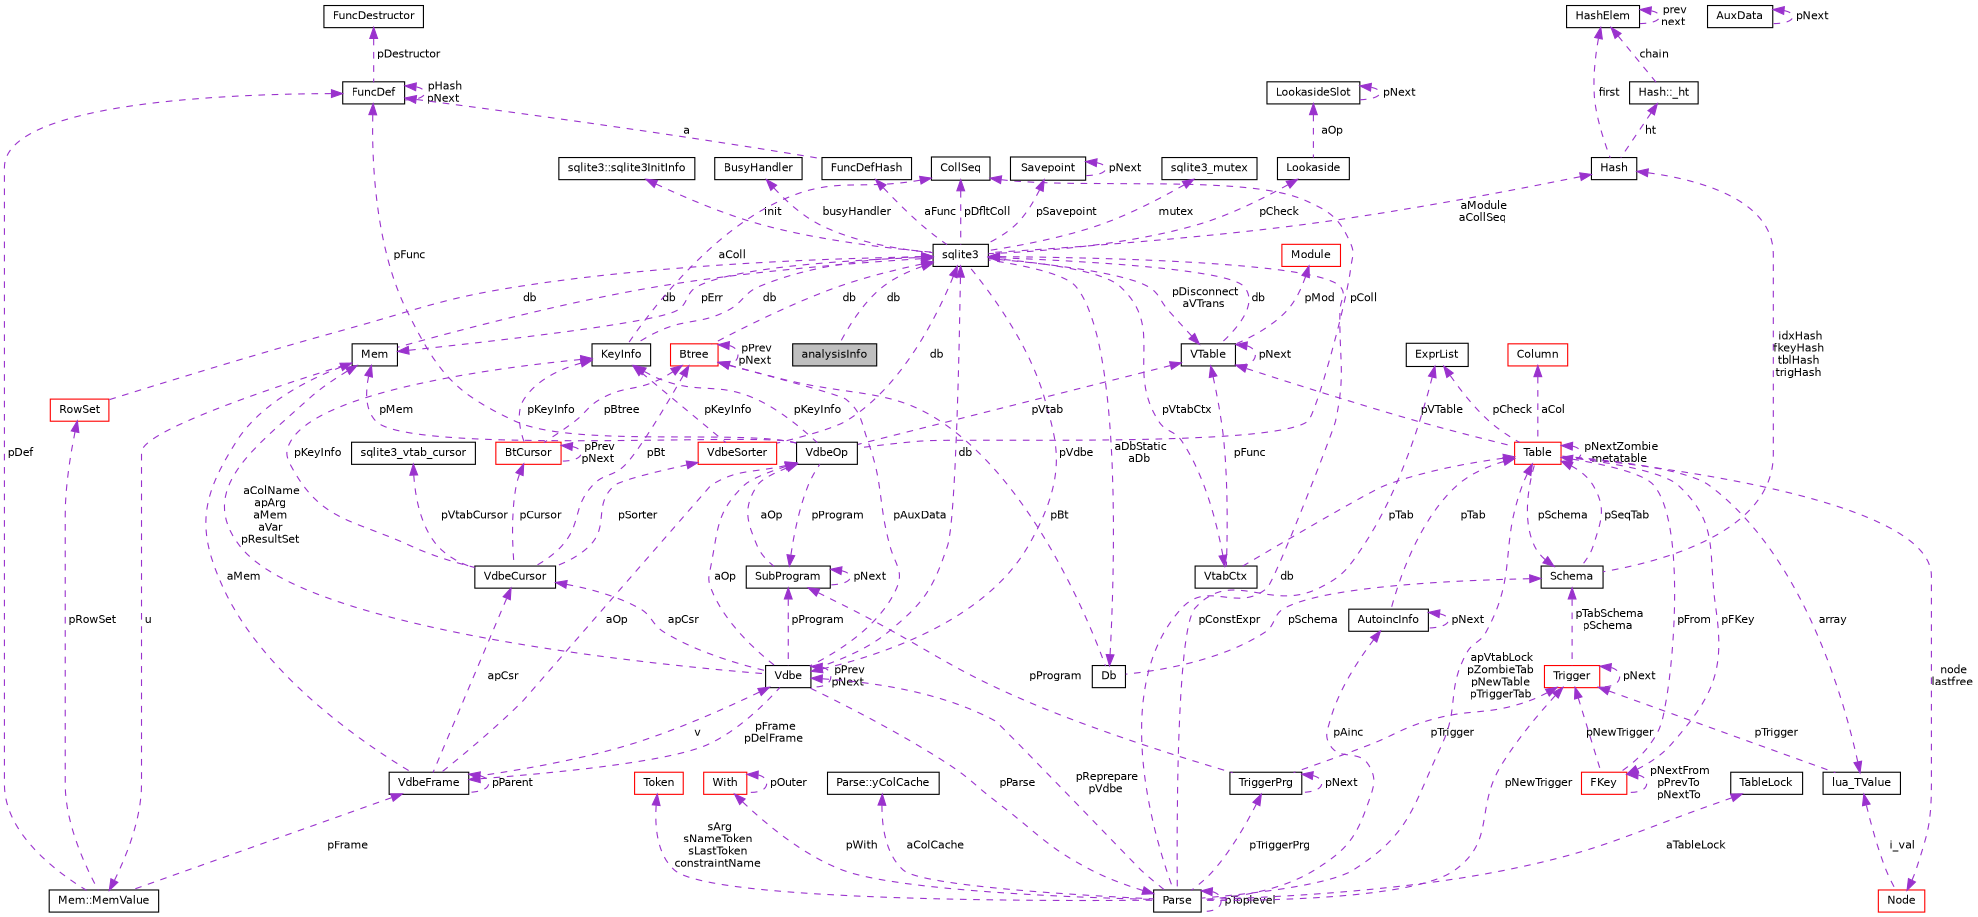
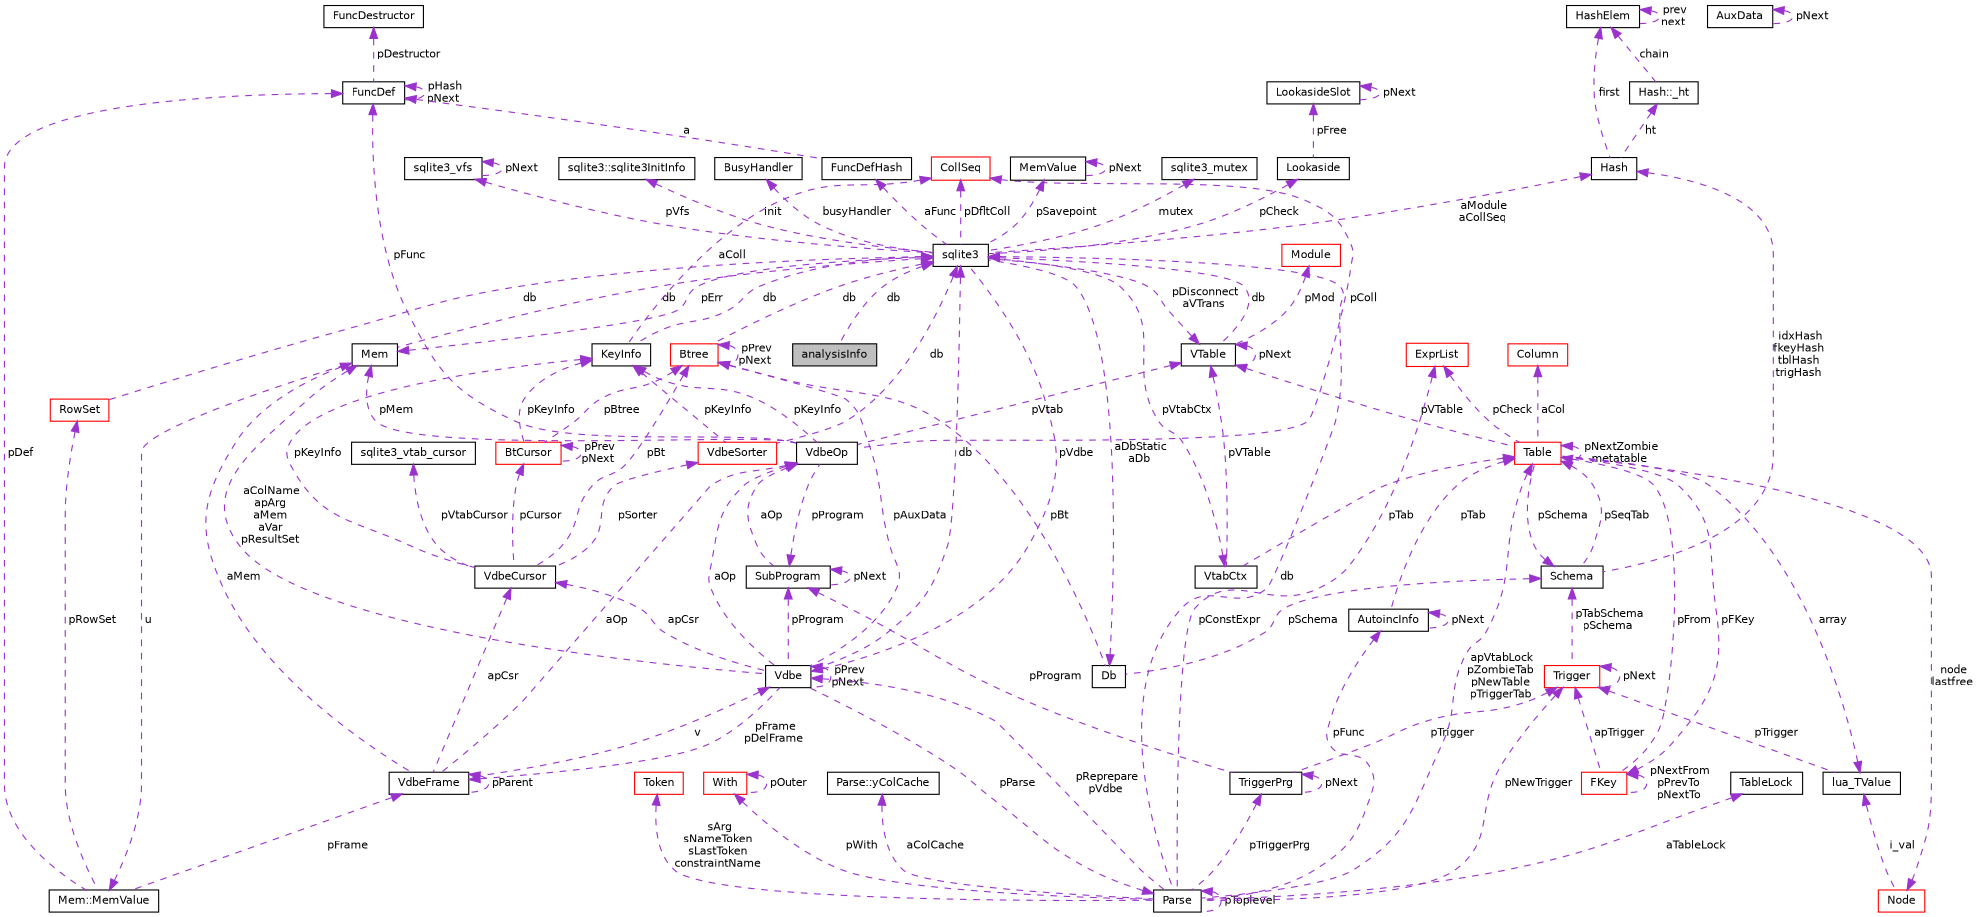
(1331, 131) -> (1331, 131)
none -> (443, 169)
(961, 169) -> (961, 169)
(1048, 169) -> (1048, 169)
(1437, 355) -> (1437, 355)
(1248, 453) -> (1248, 453)
(1347, 733) -> (1347, 733)
(1618, 733) -> (1618, 733)
